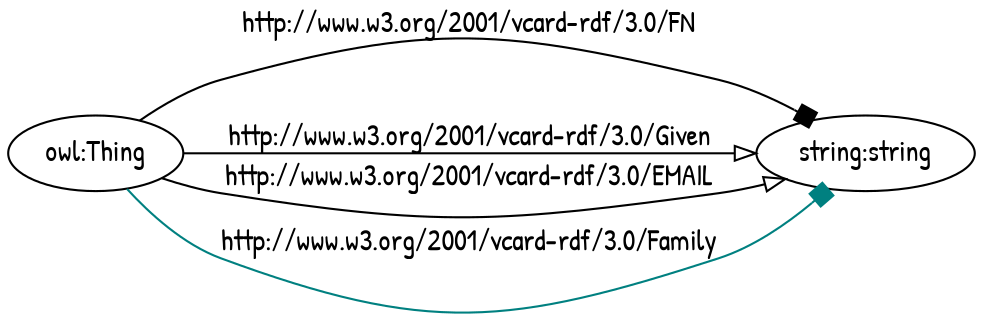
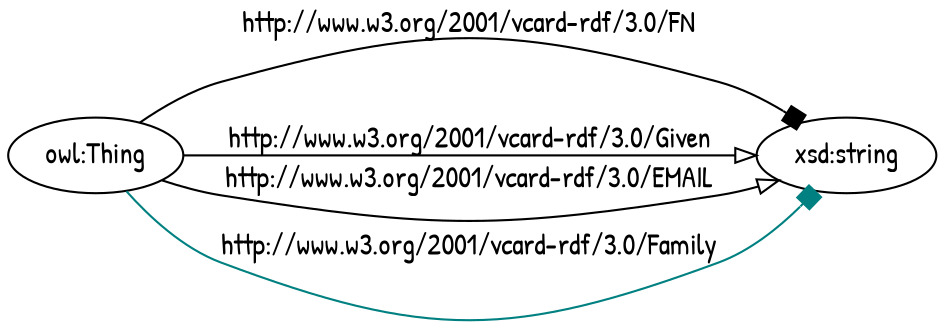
(866, 153) -> (846, 155)
